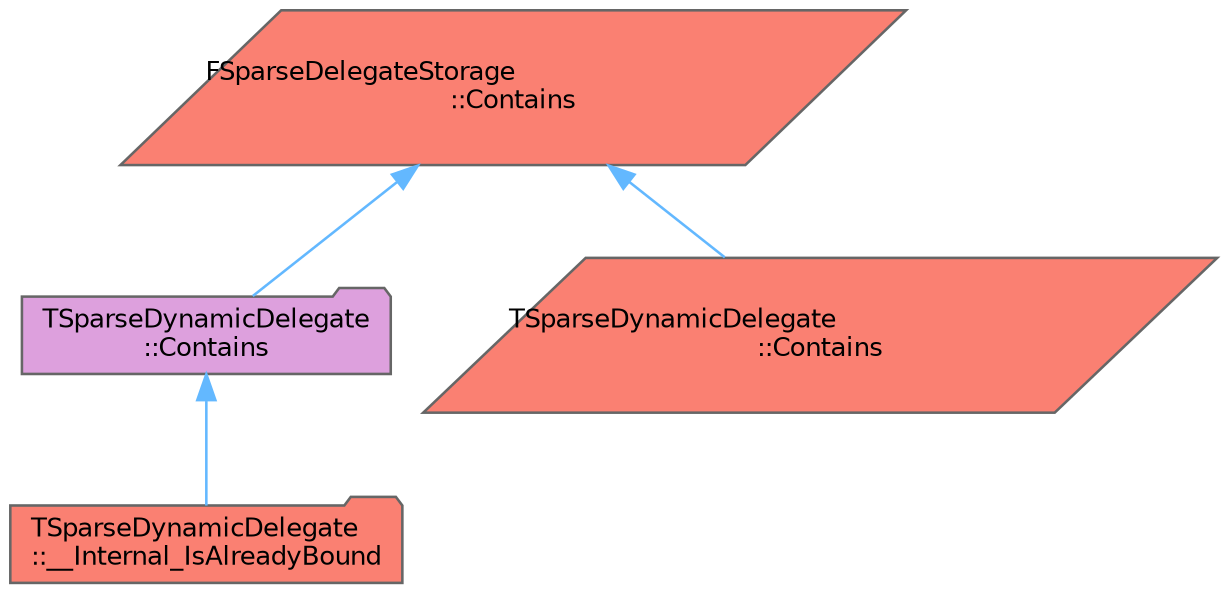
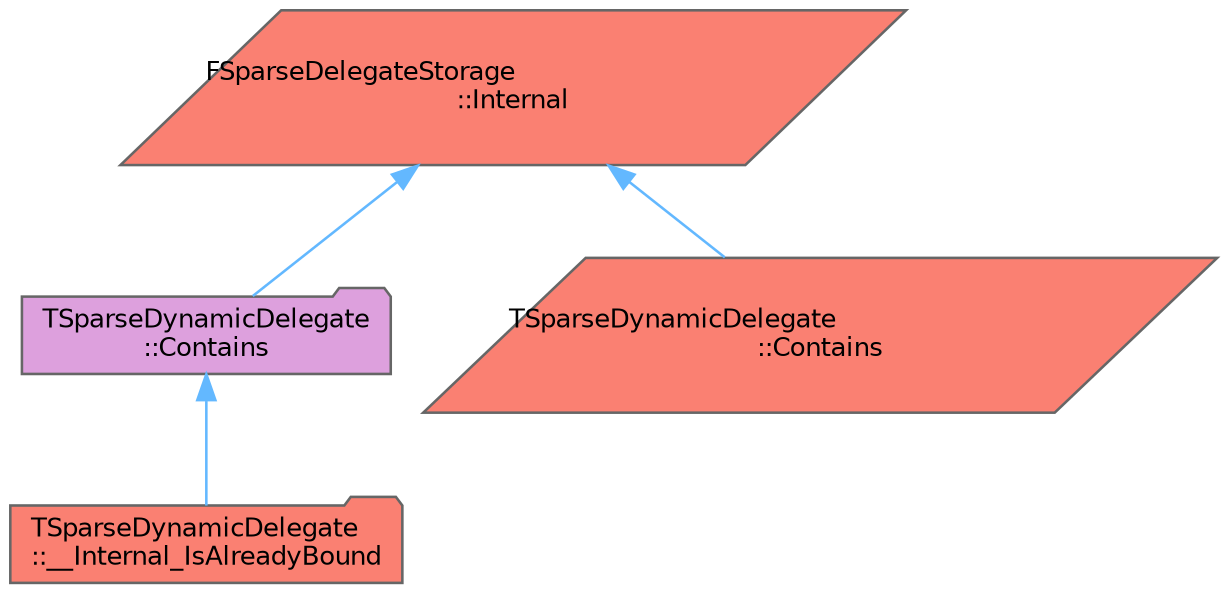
(513, 88) -> (513, 88)
